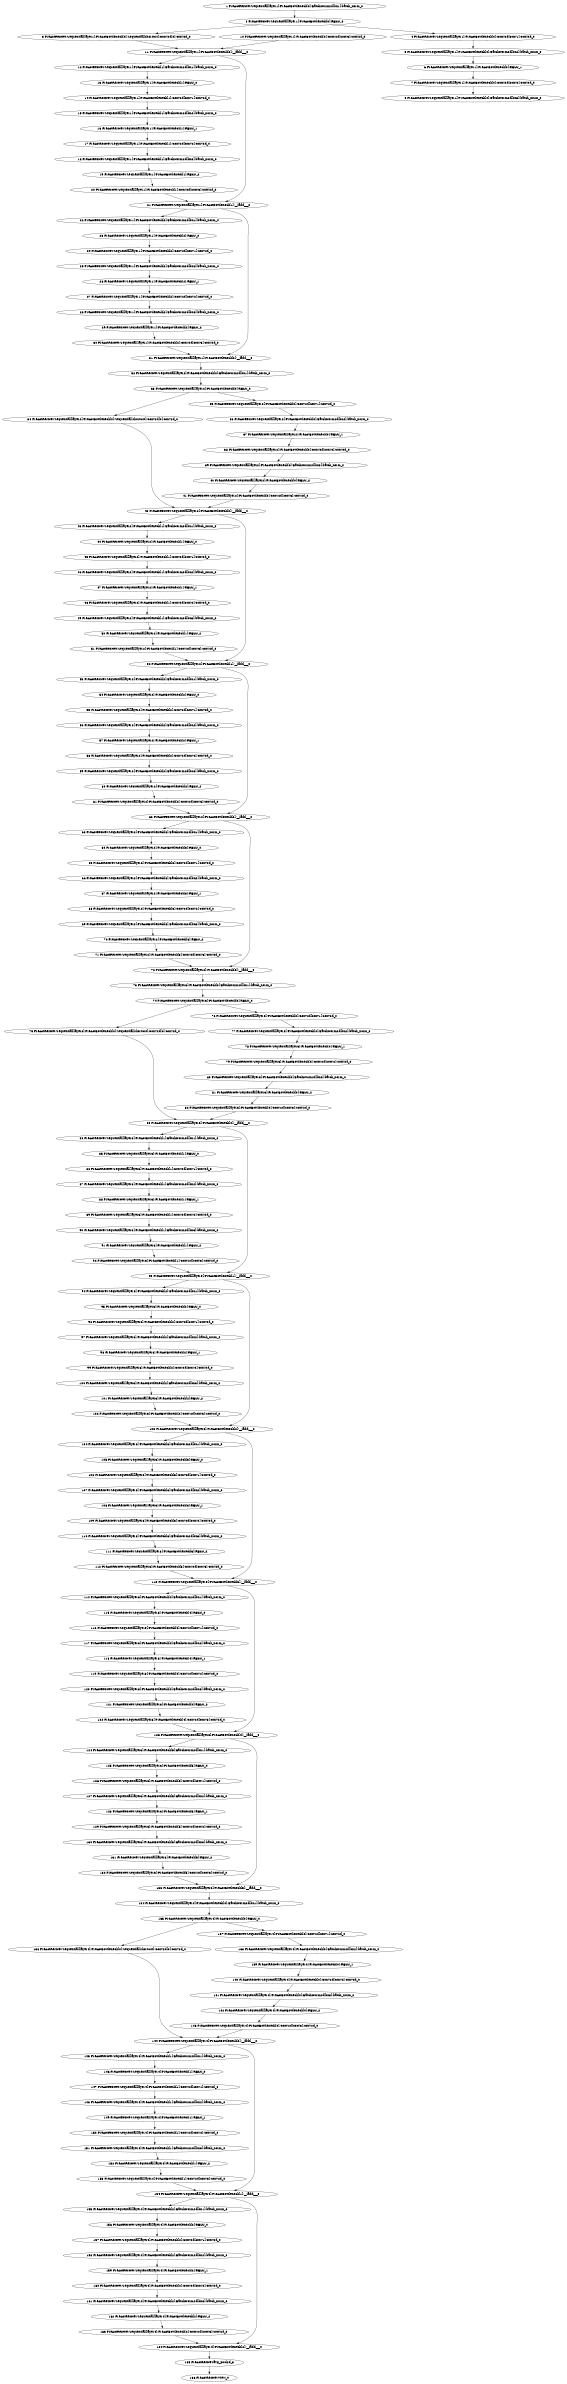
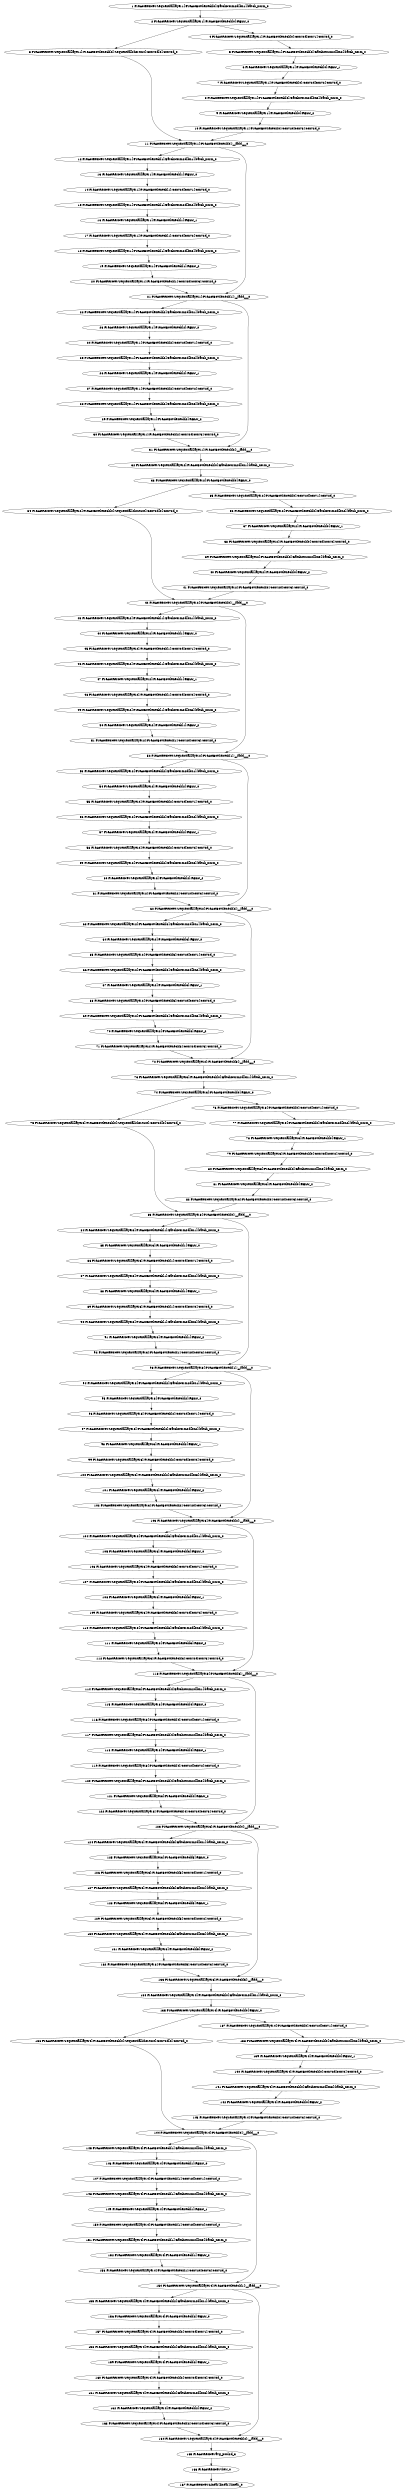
none -> (265, 113)
none -> (211, 2485)
